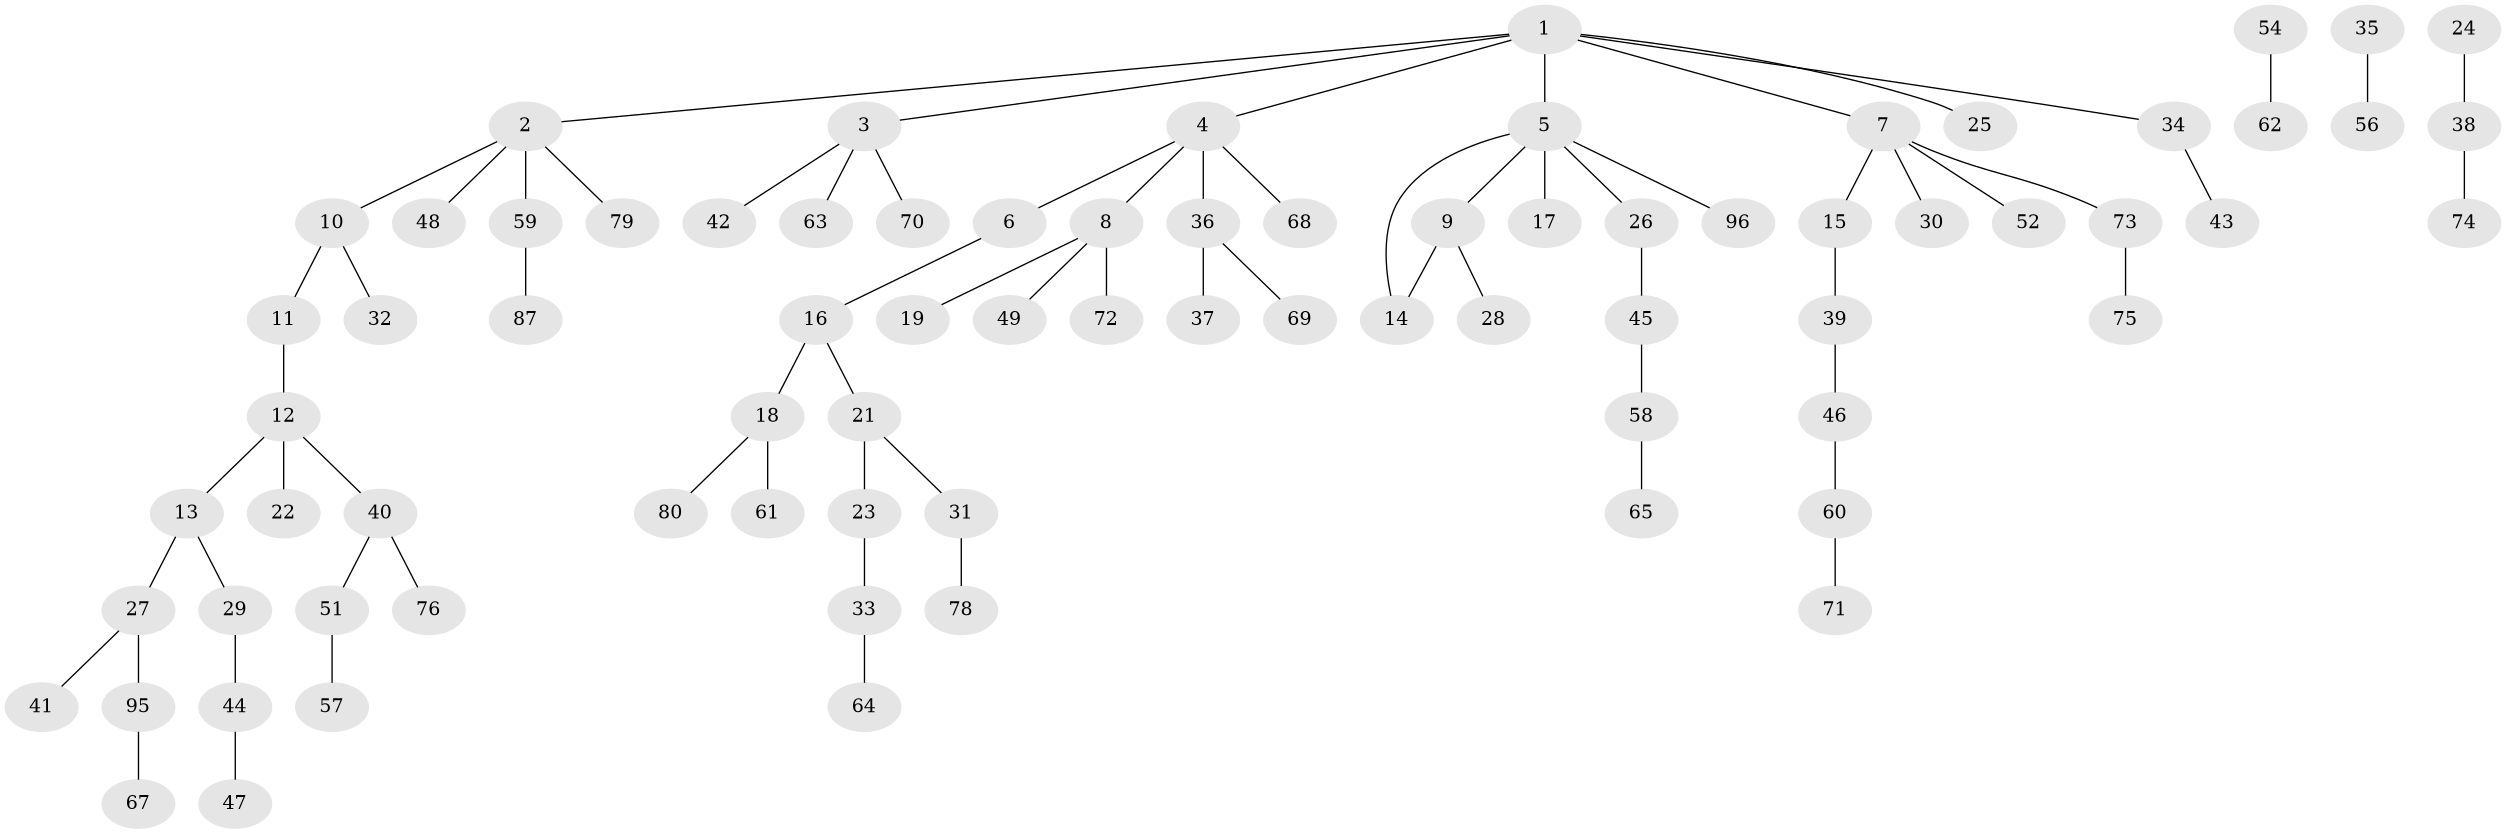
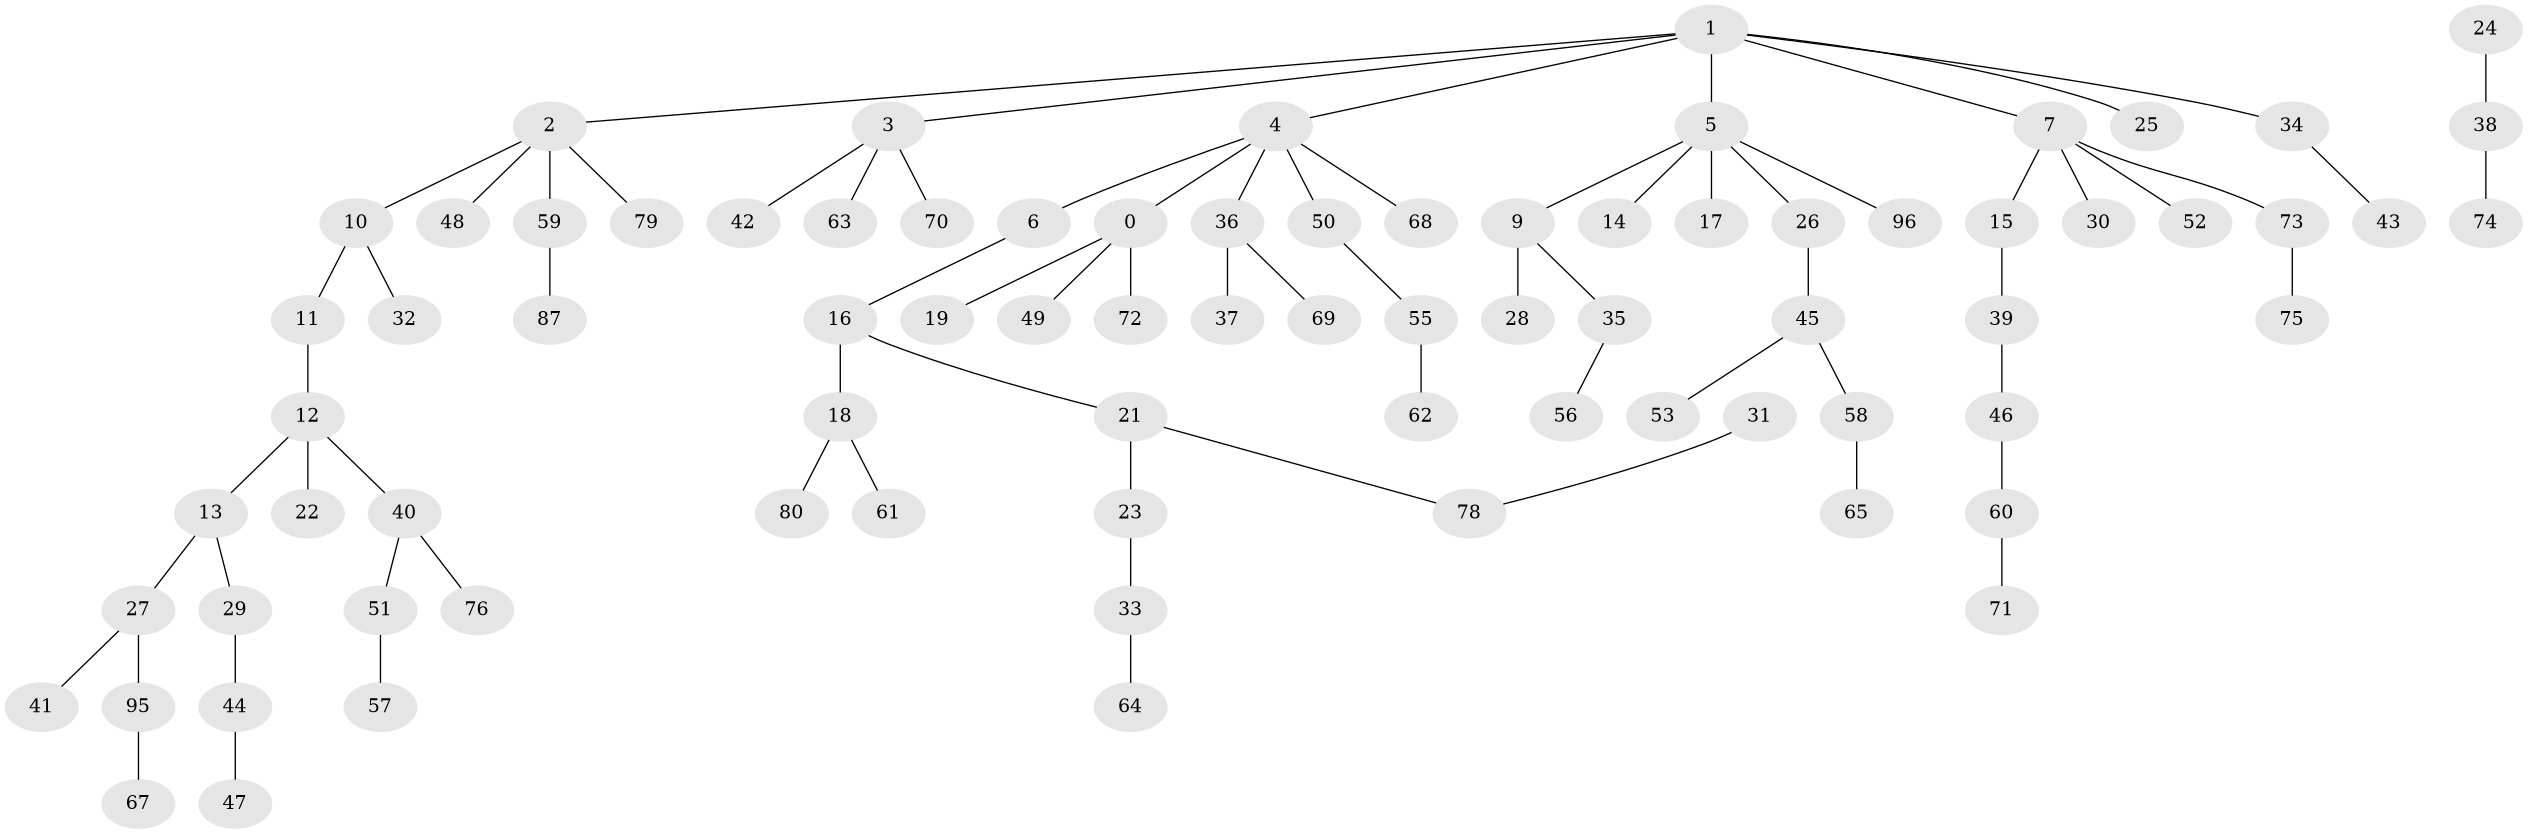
(2271, 30) -> (1421, 320)
(1106, 223) -> (1131, 223)
none -> (1324, 223)
(1422, 272) -> (1566, 271)
none -> (1663, 417)
(913, 465) -> (1300, 465)
